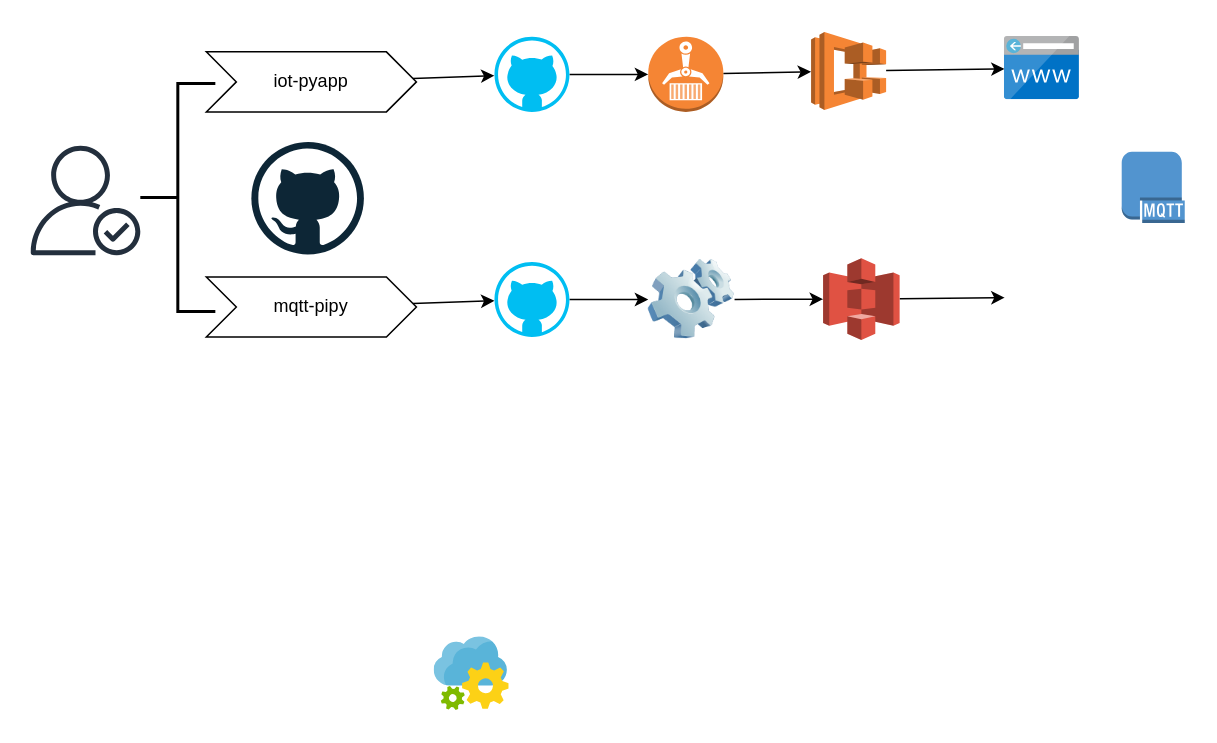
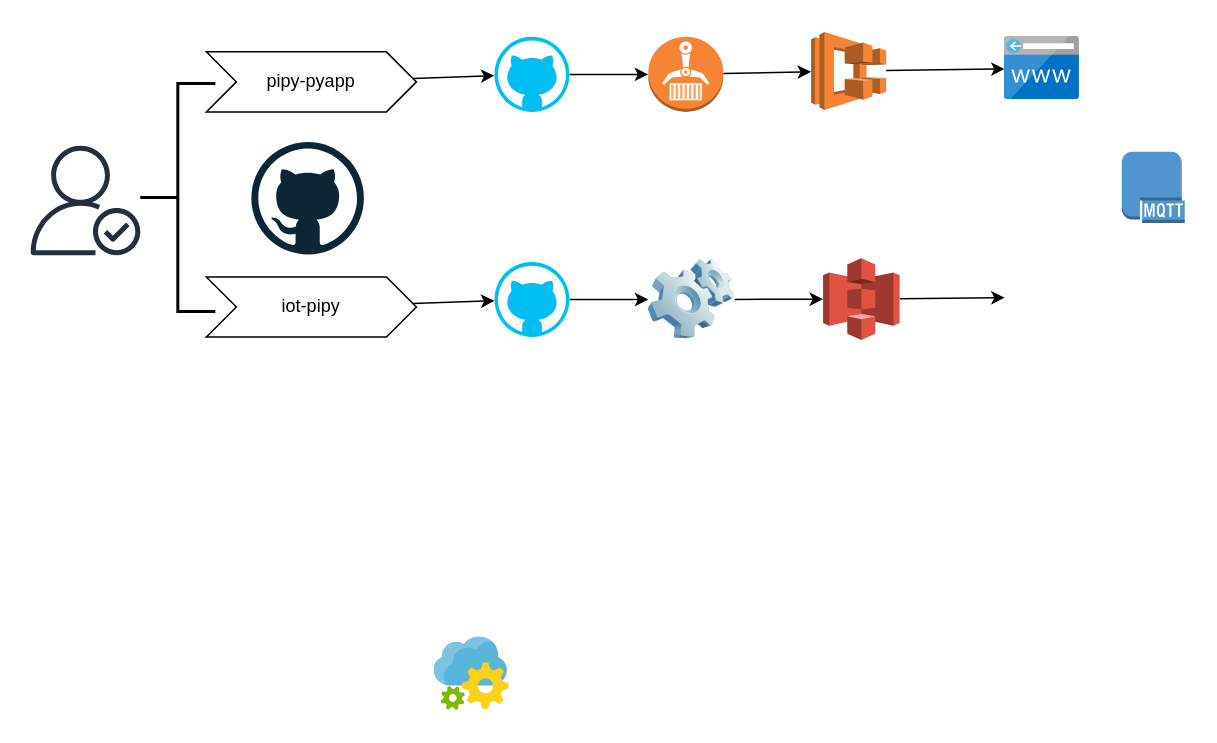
(311, 82) -> (311, 82)
(311, 307) -> (311, 307)
